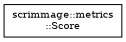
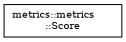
(63, 21) -> (63, 21)
